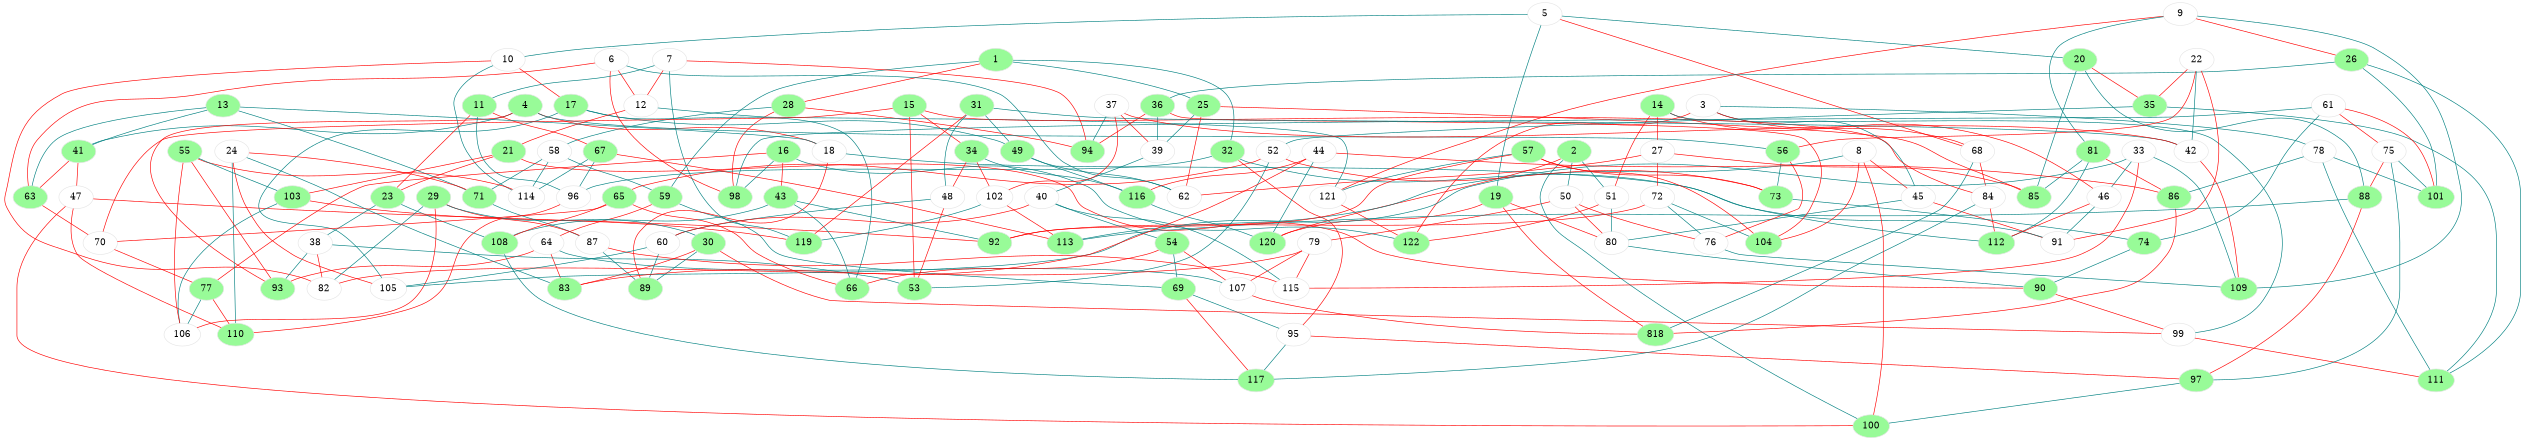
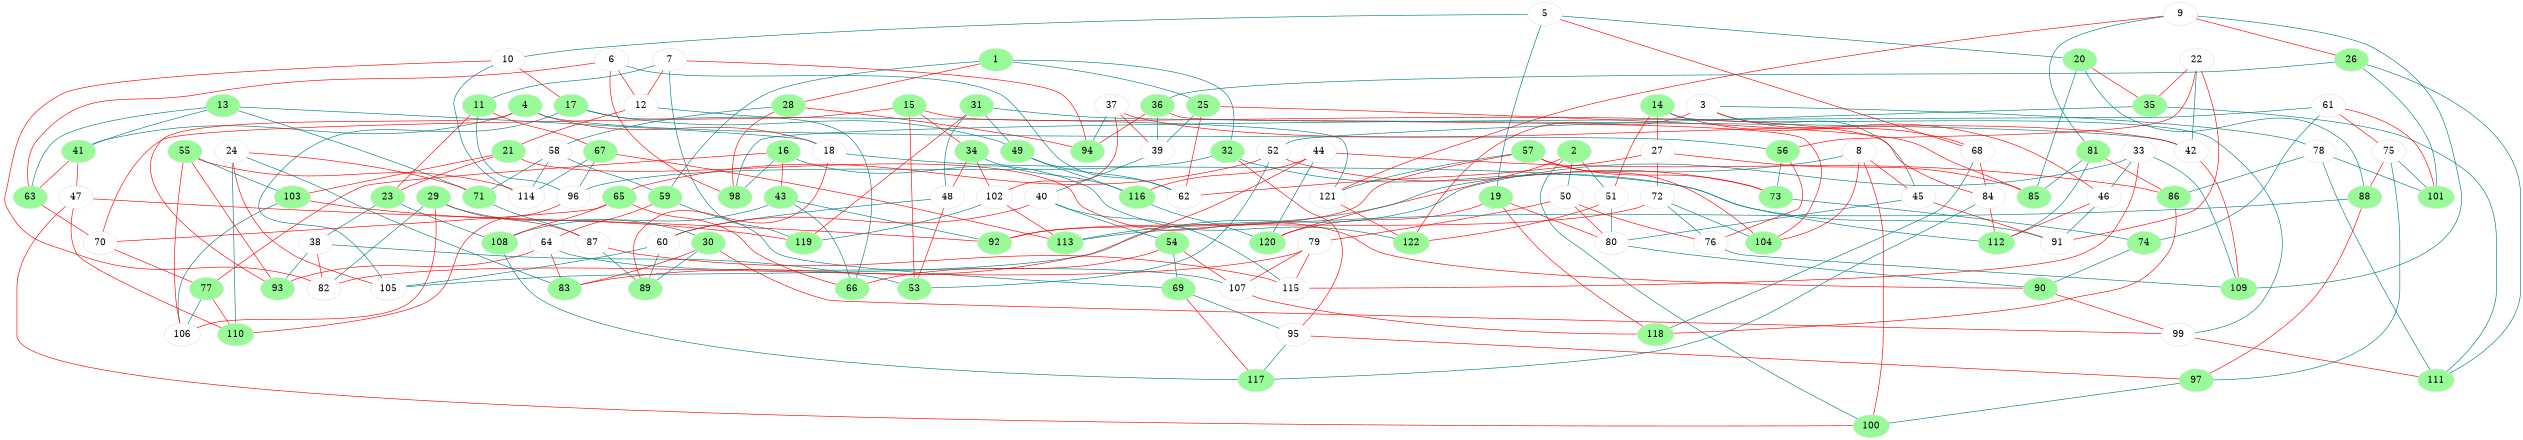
(1656, 335) -> (1656, 335)
